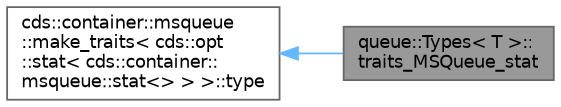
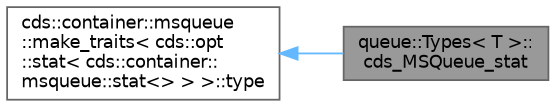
(449, 53) -> (446, 53)
